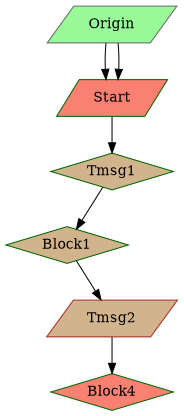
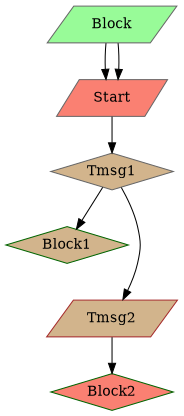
(112, 24) -> (112, 24)
(112, 98) -> (112, 98)
(112, 172) -> (112, 172)
(86, 276) -> (140, 238)
(112, 392) -> (112, 392)
